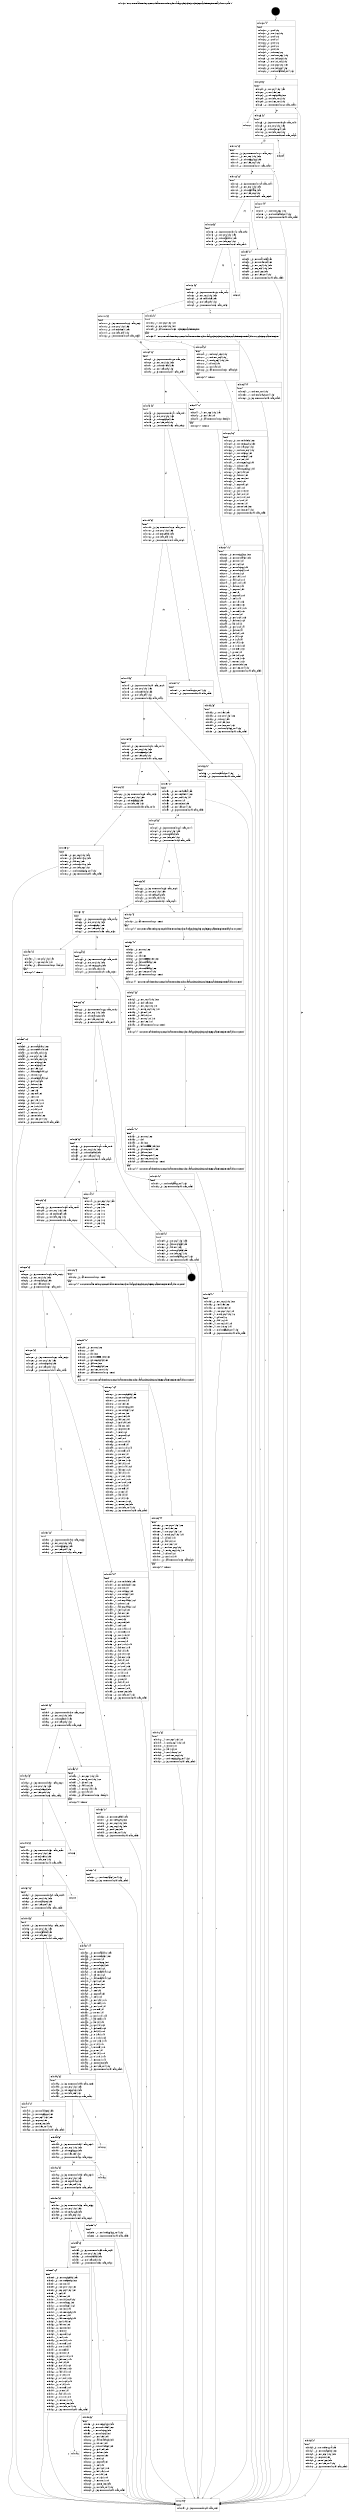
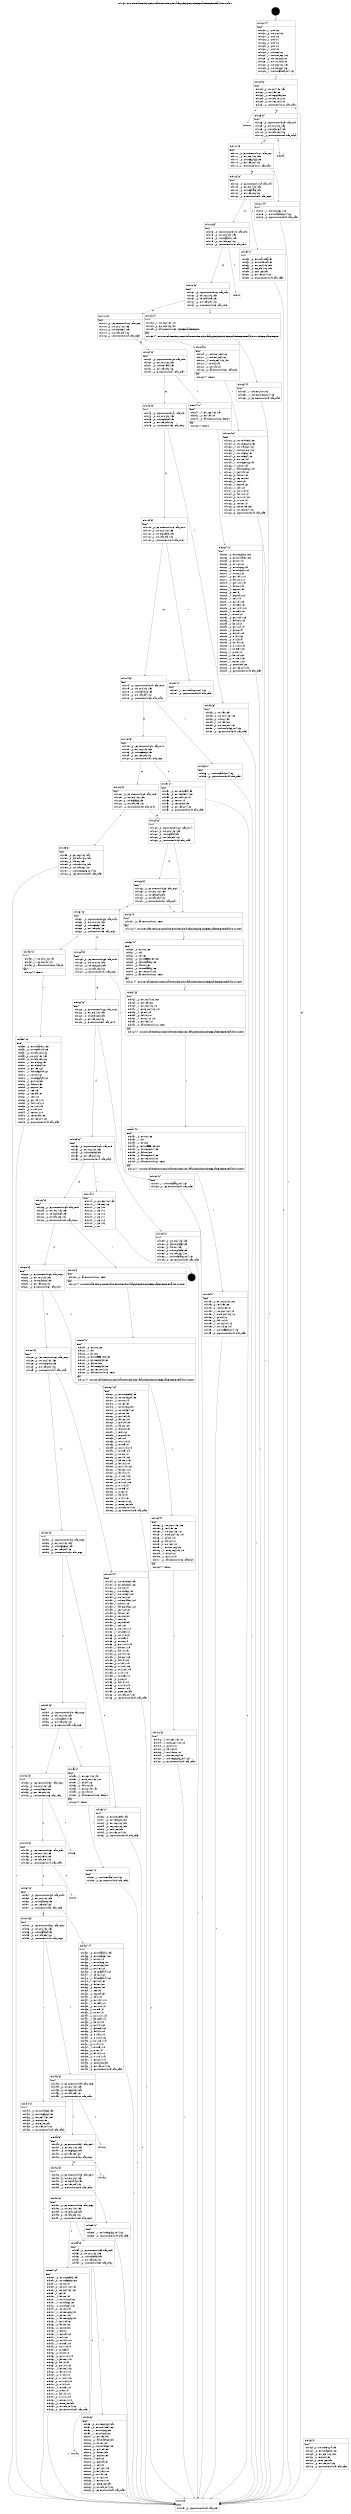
(177, 815) -> (153, 814)
(72, 2193) -> none
